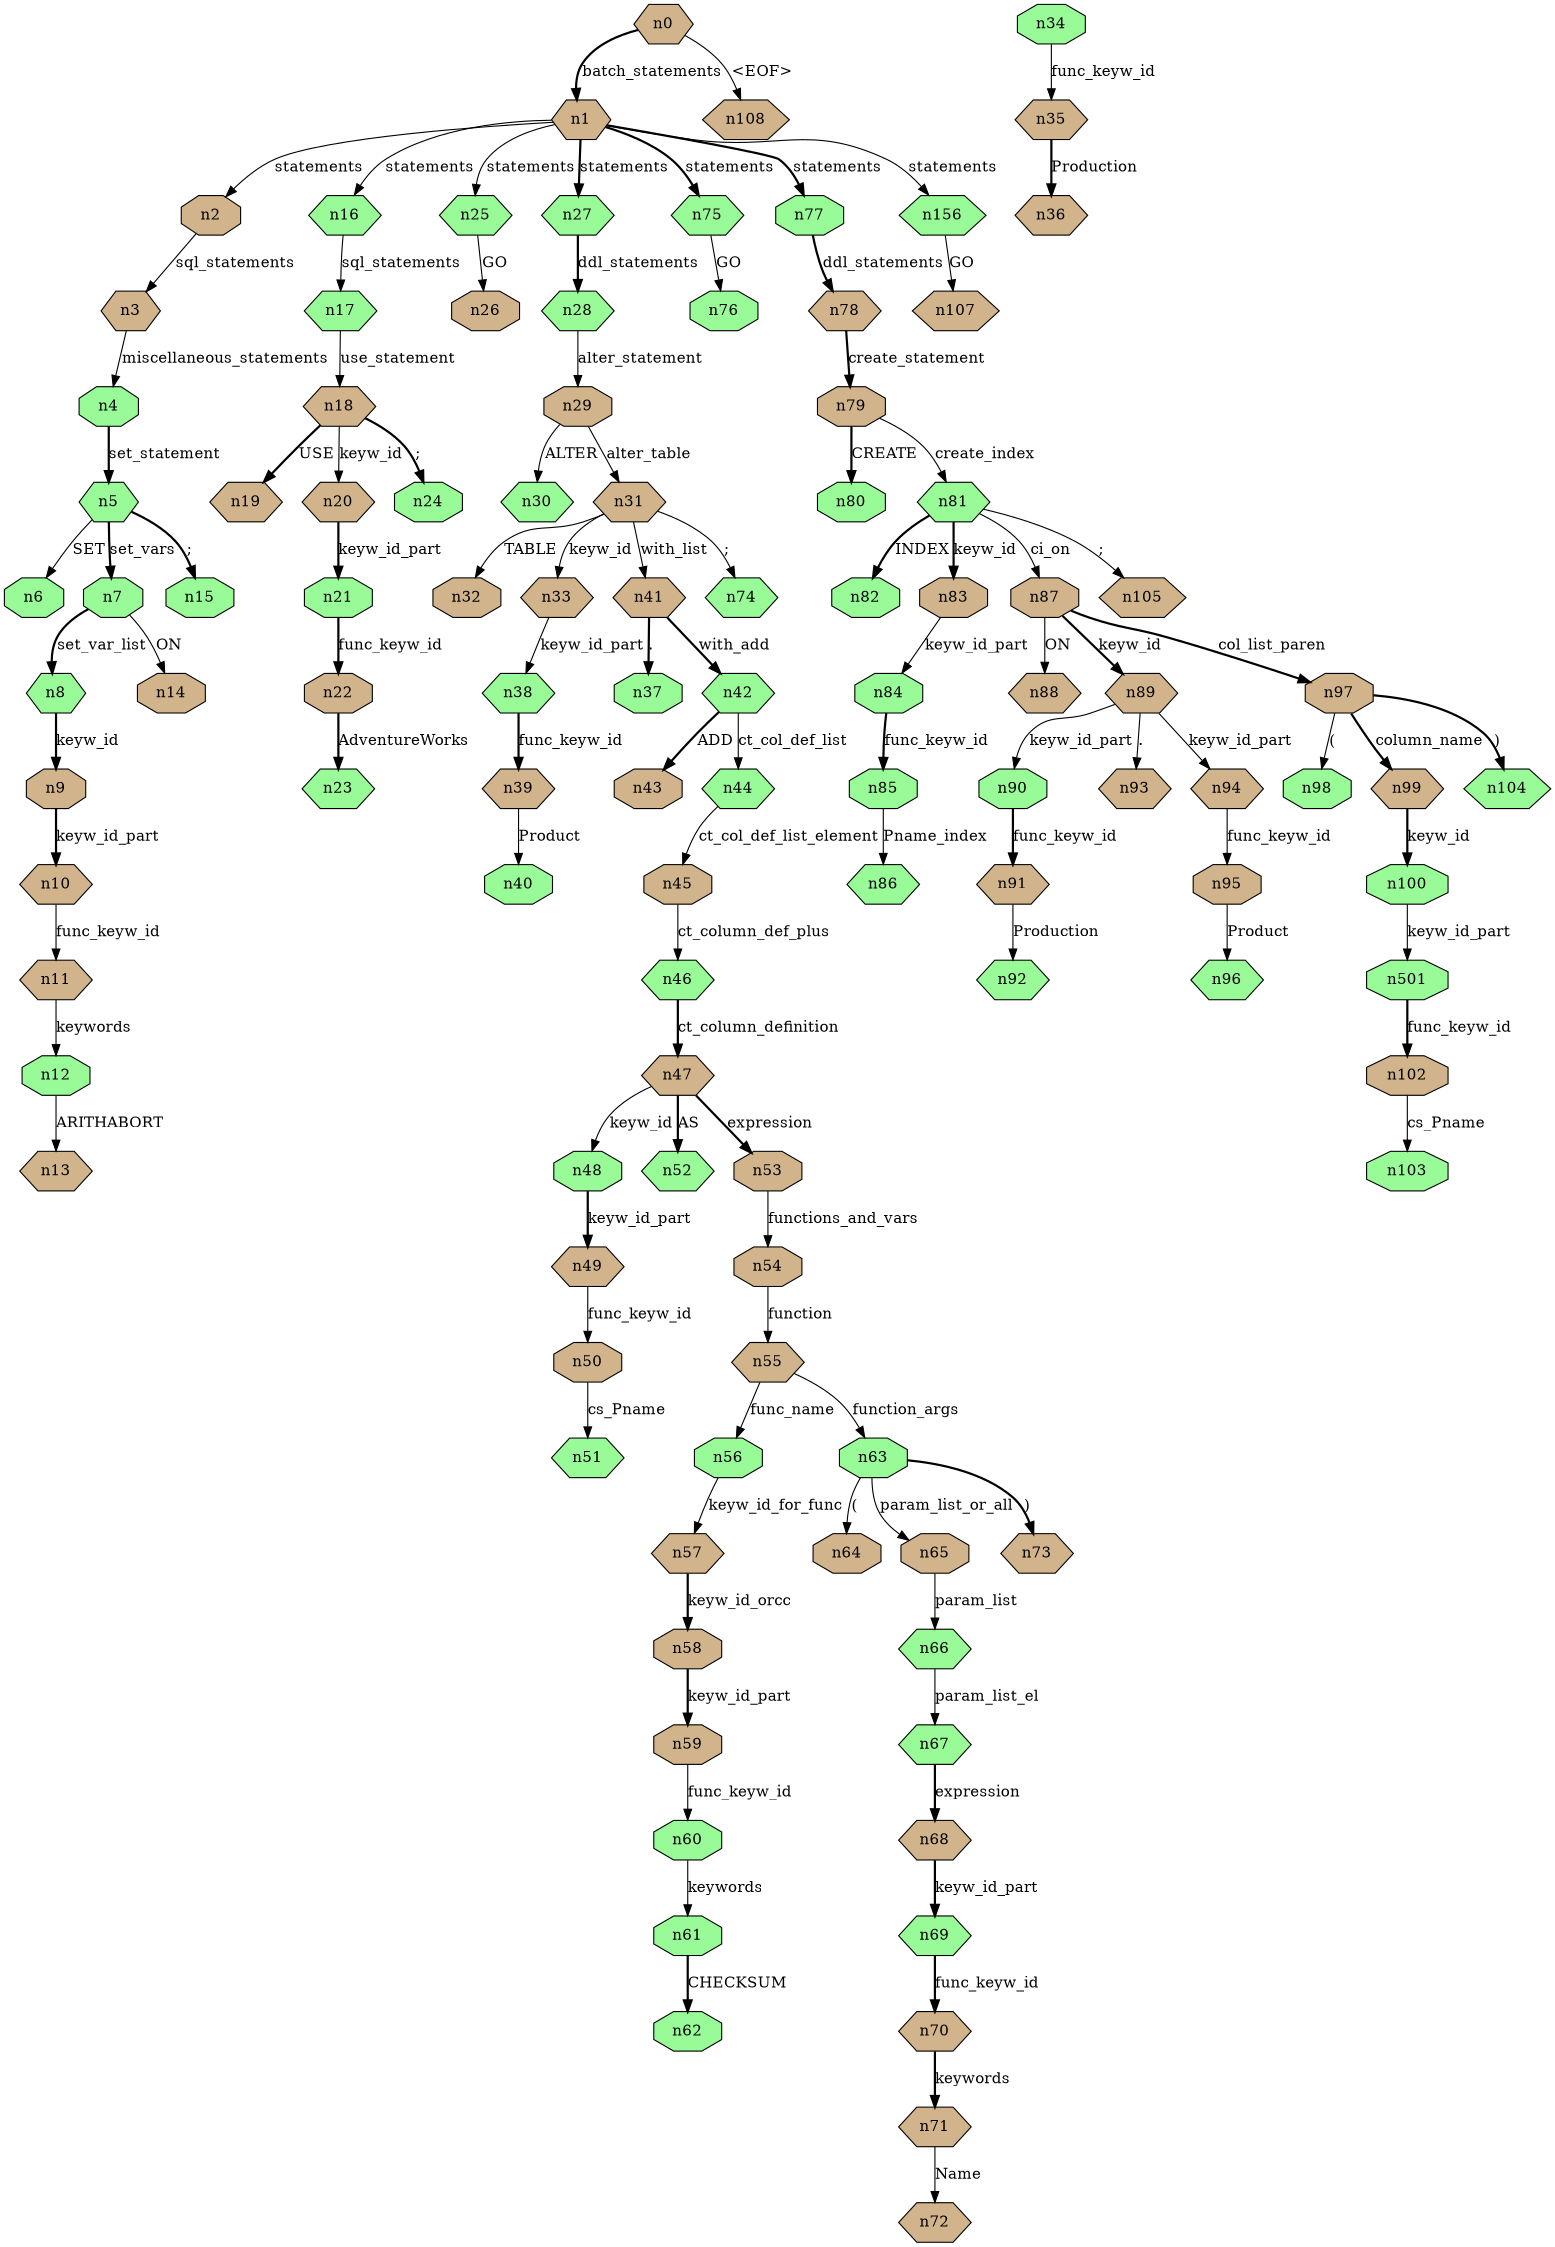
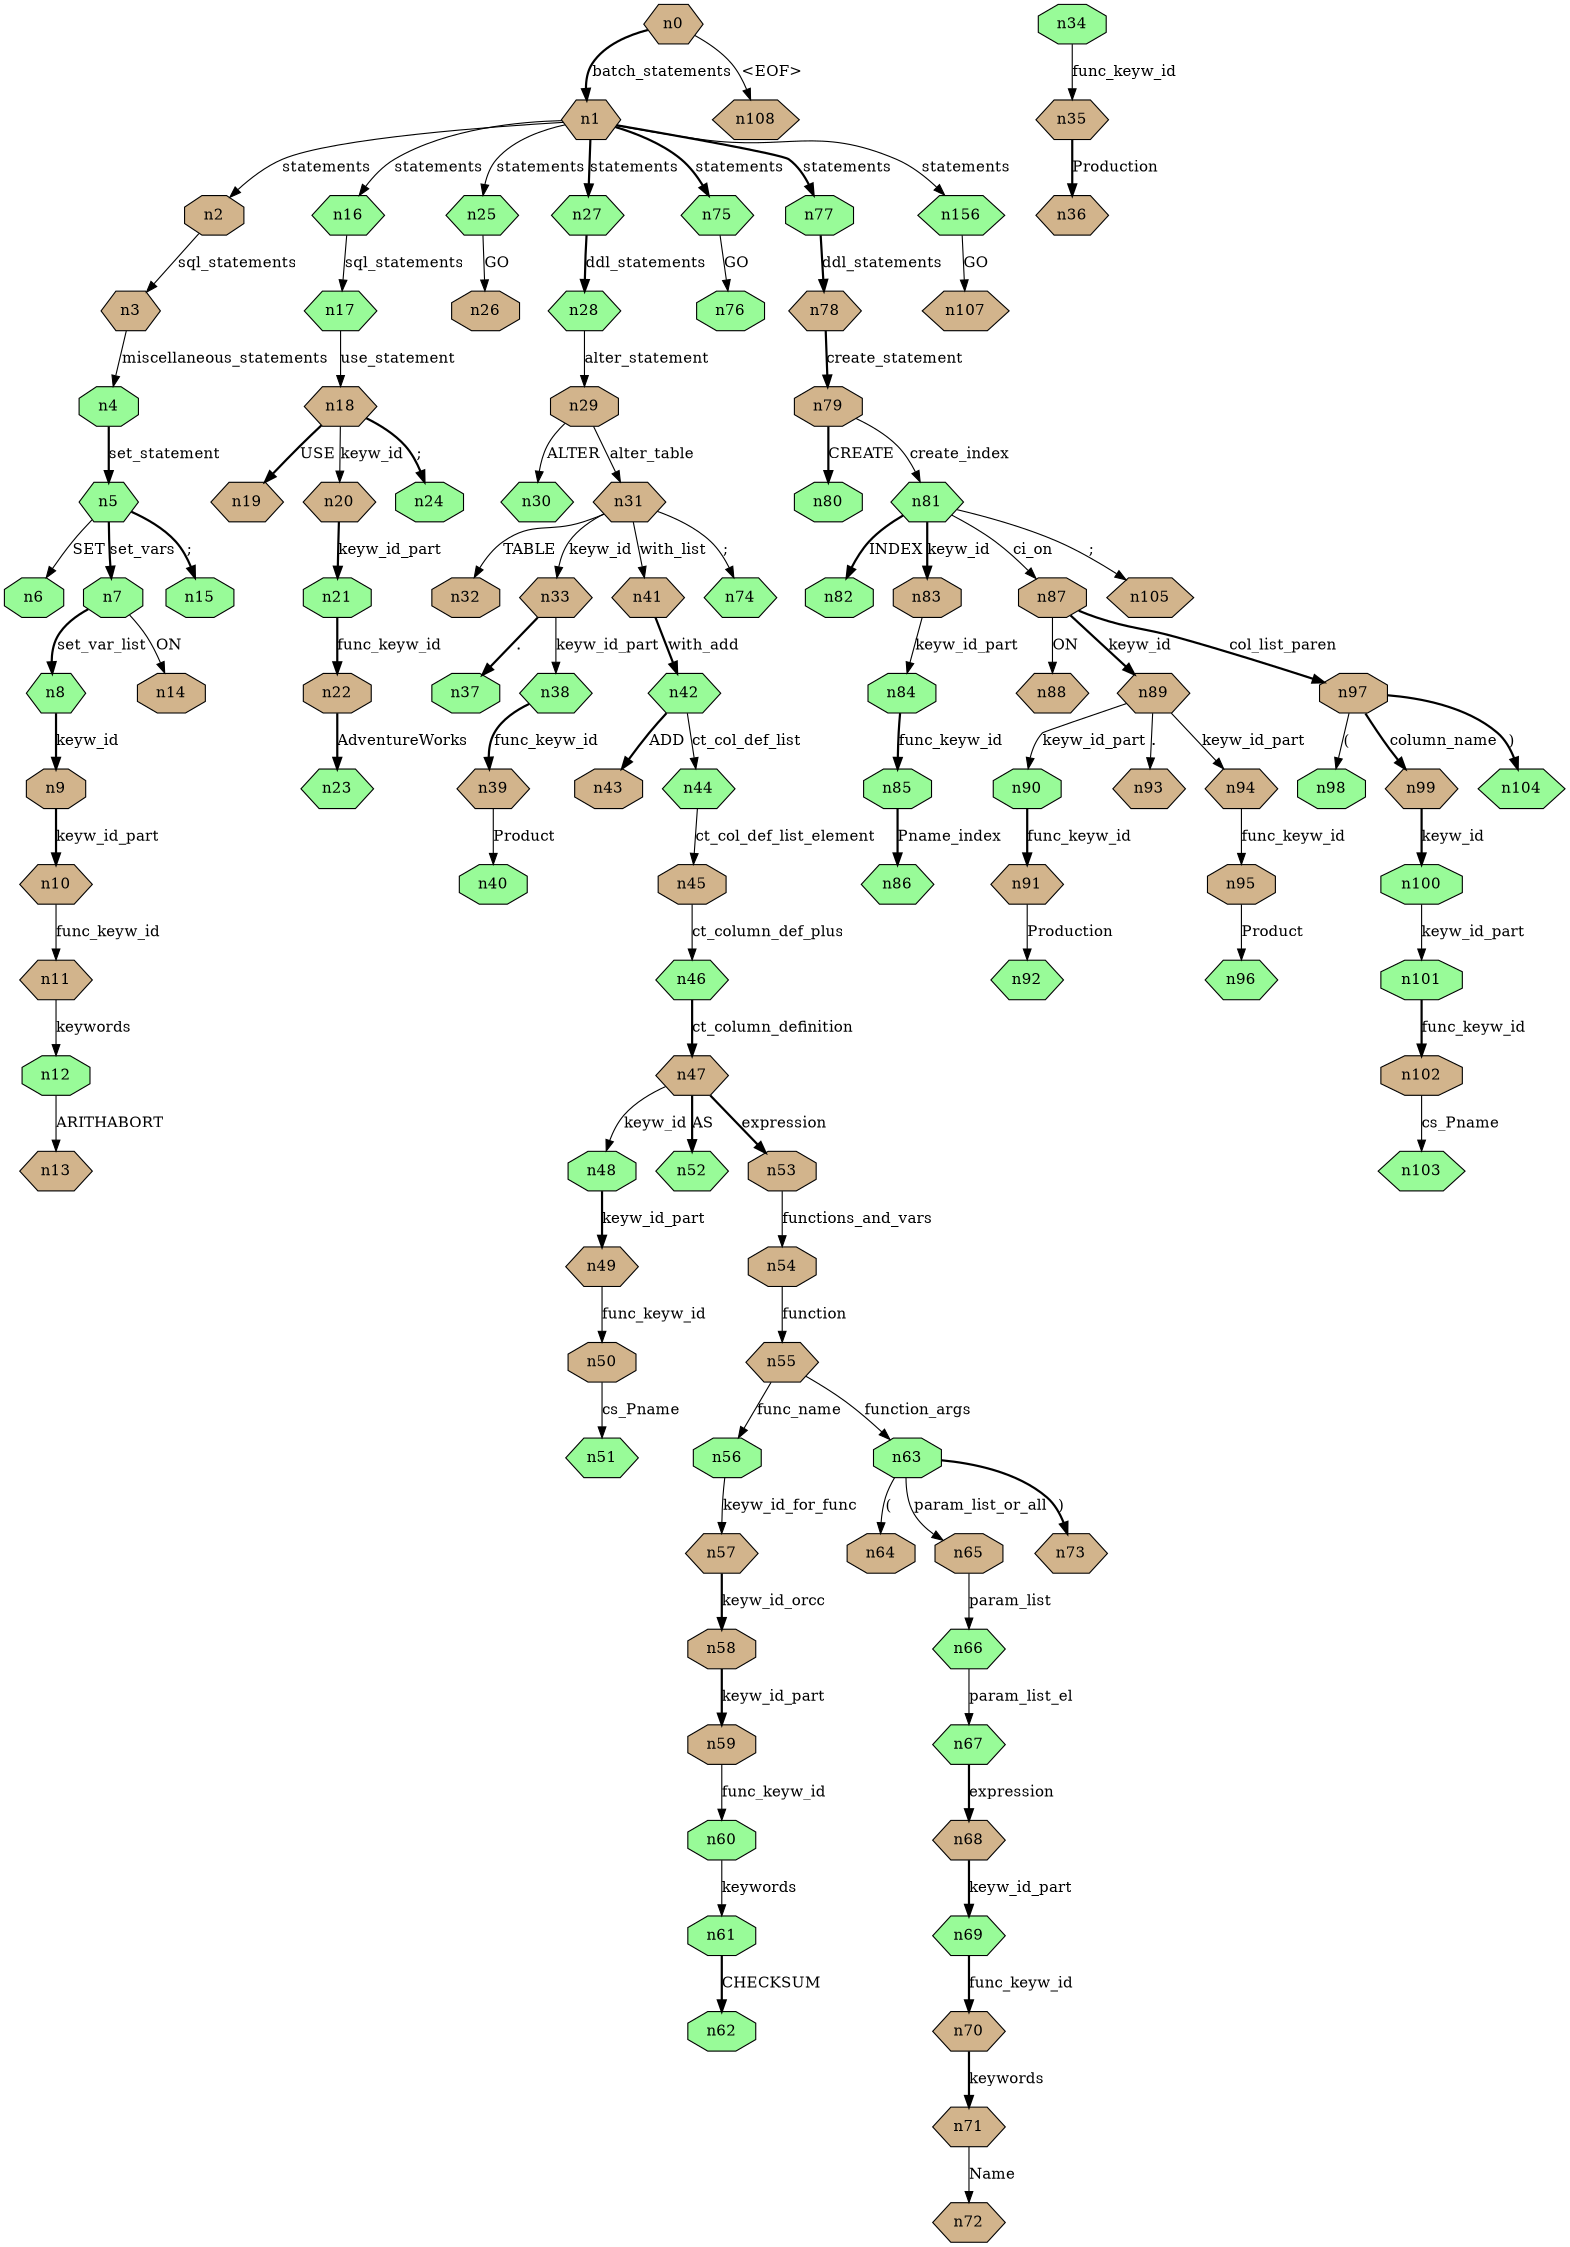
(649, 640) -> (514, 642)
(883, 831) -> (898, 831)
(1407, 980) -> (1422, 980)
(1407, 1171) -> (1422, 1171)
